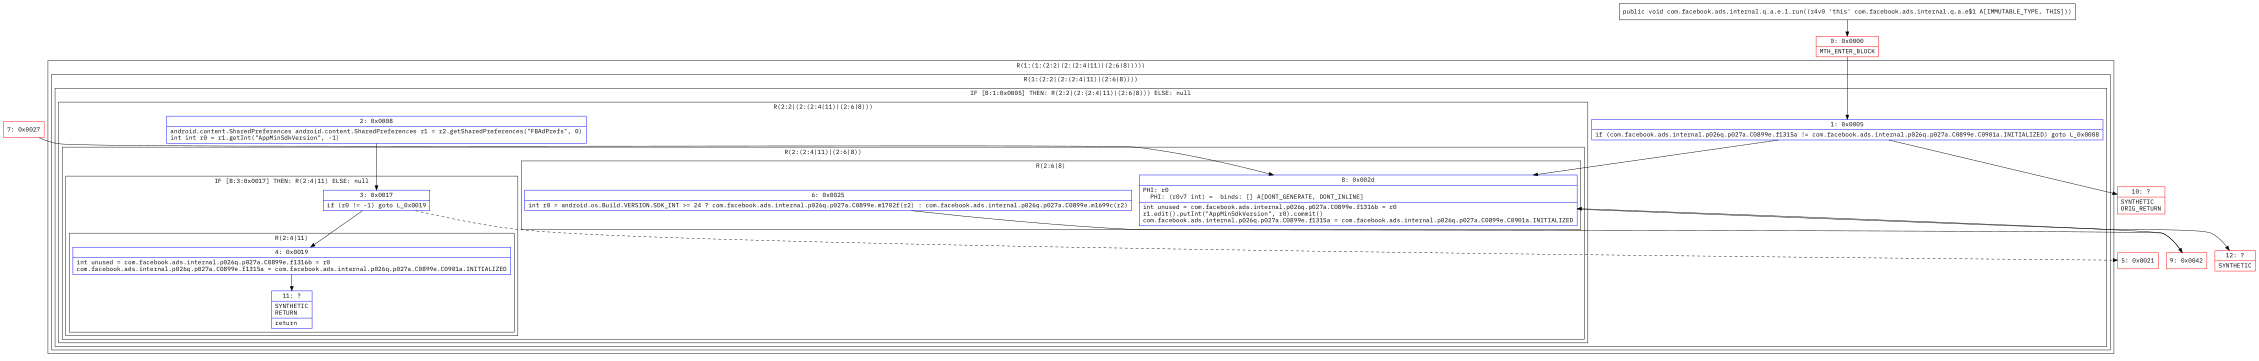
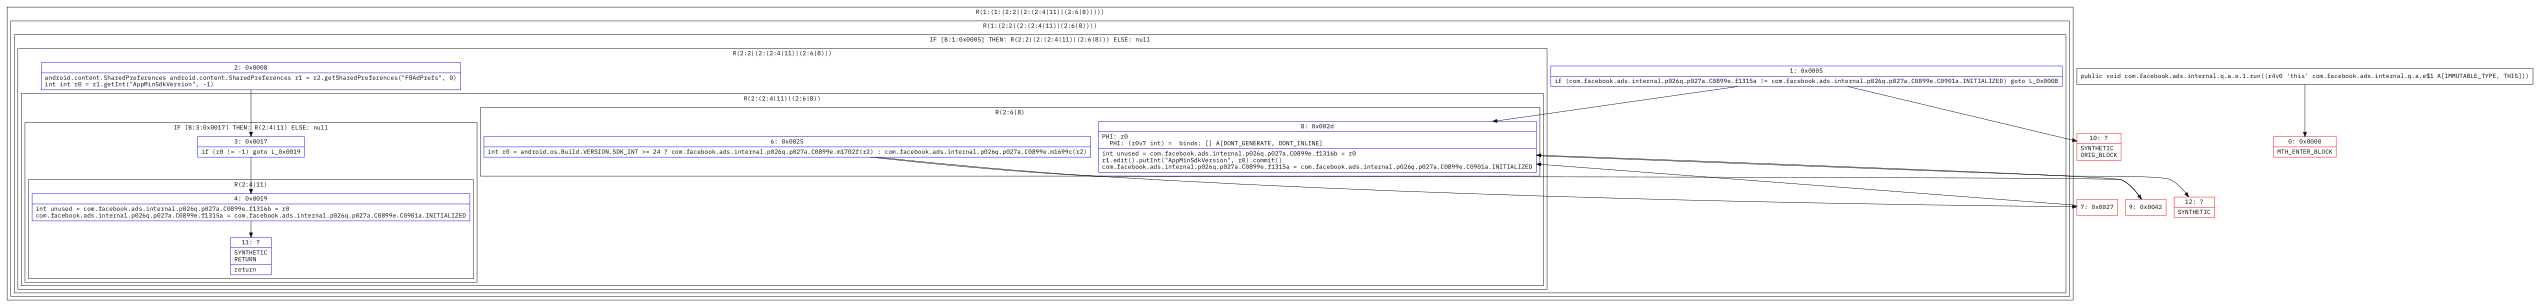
(1847, 84) -> none
none -> (1474, 194)
(2141, 209) -> (2099, 155)
(2138, 261) -> none
